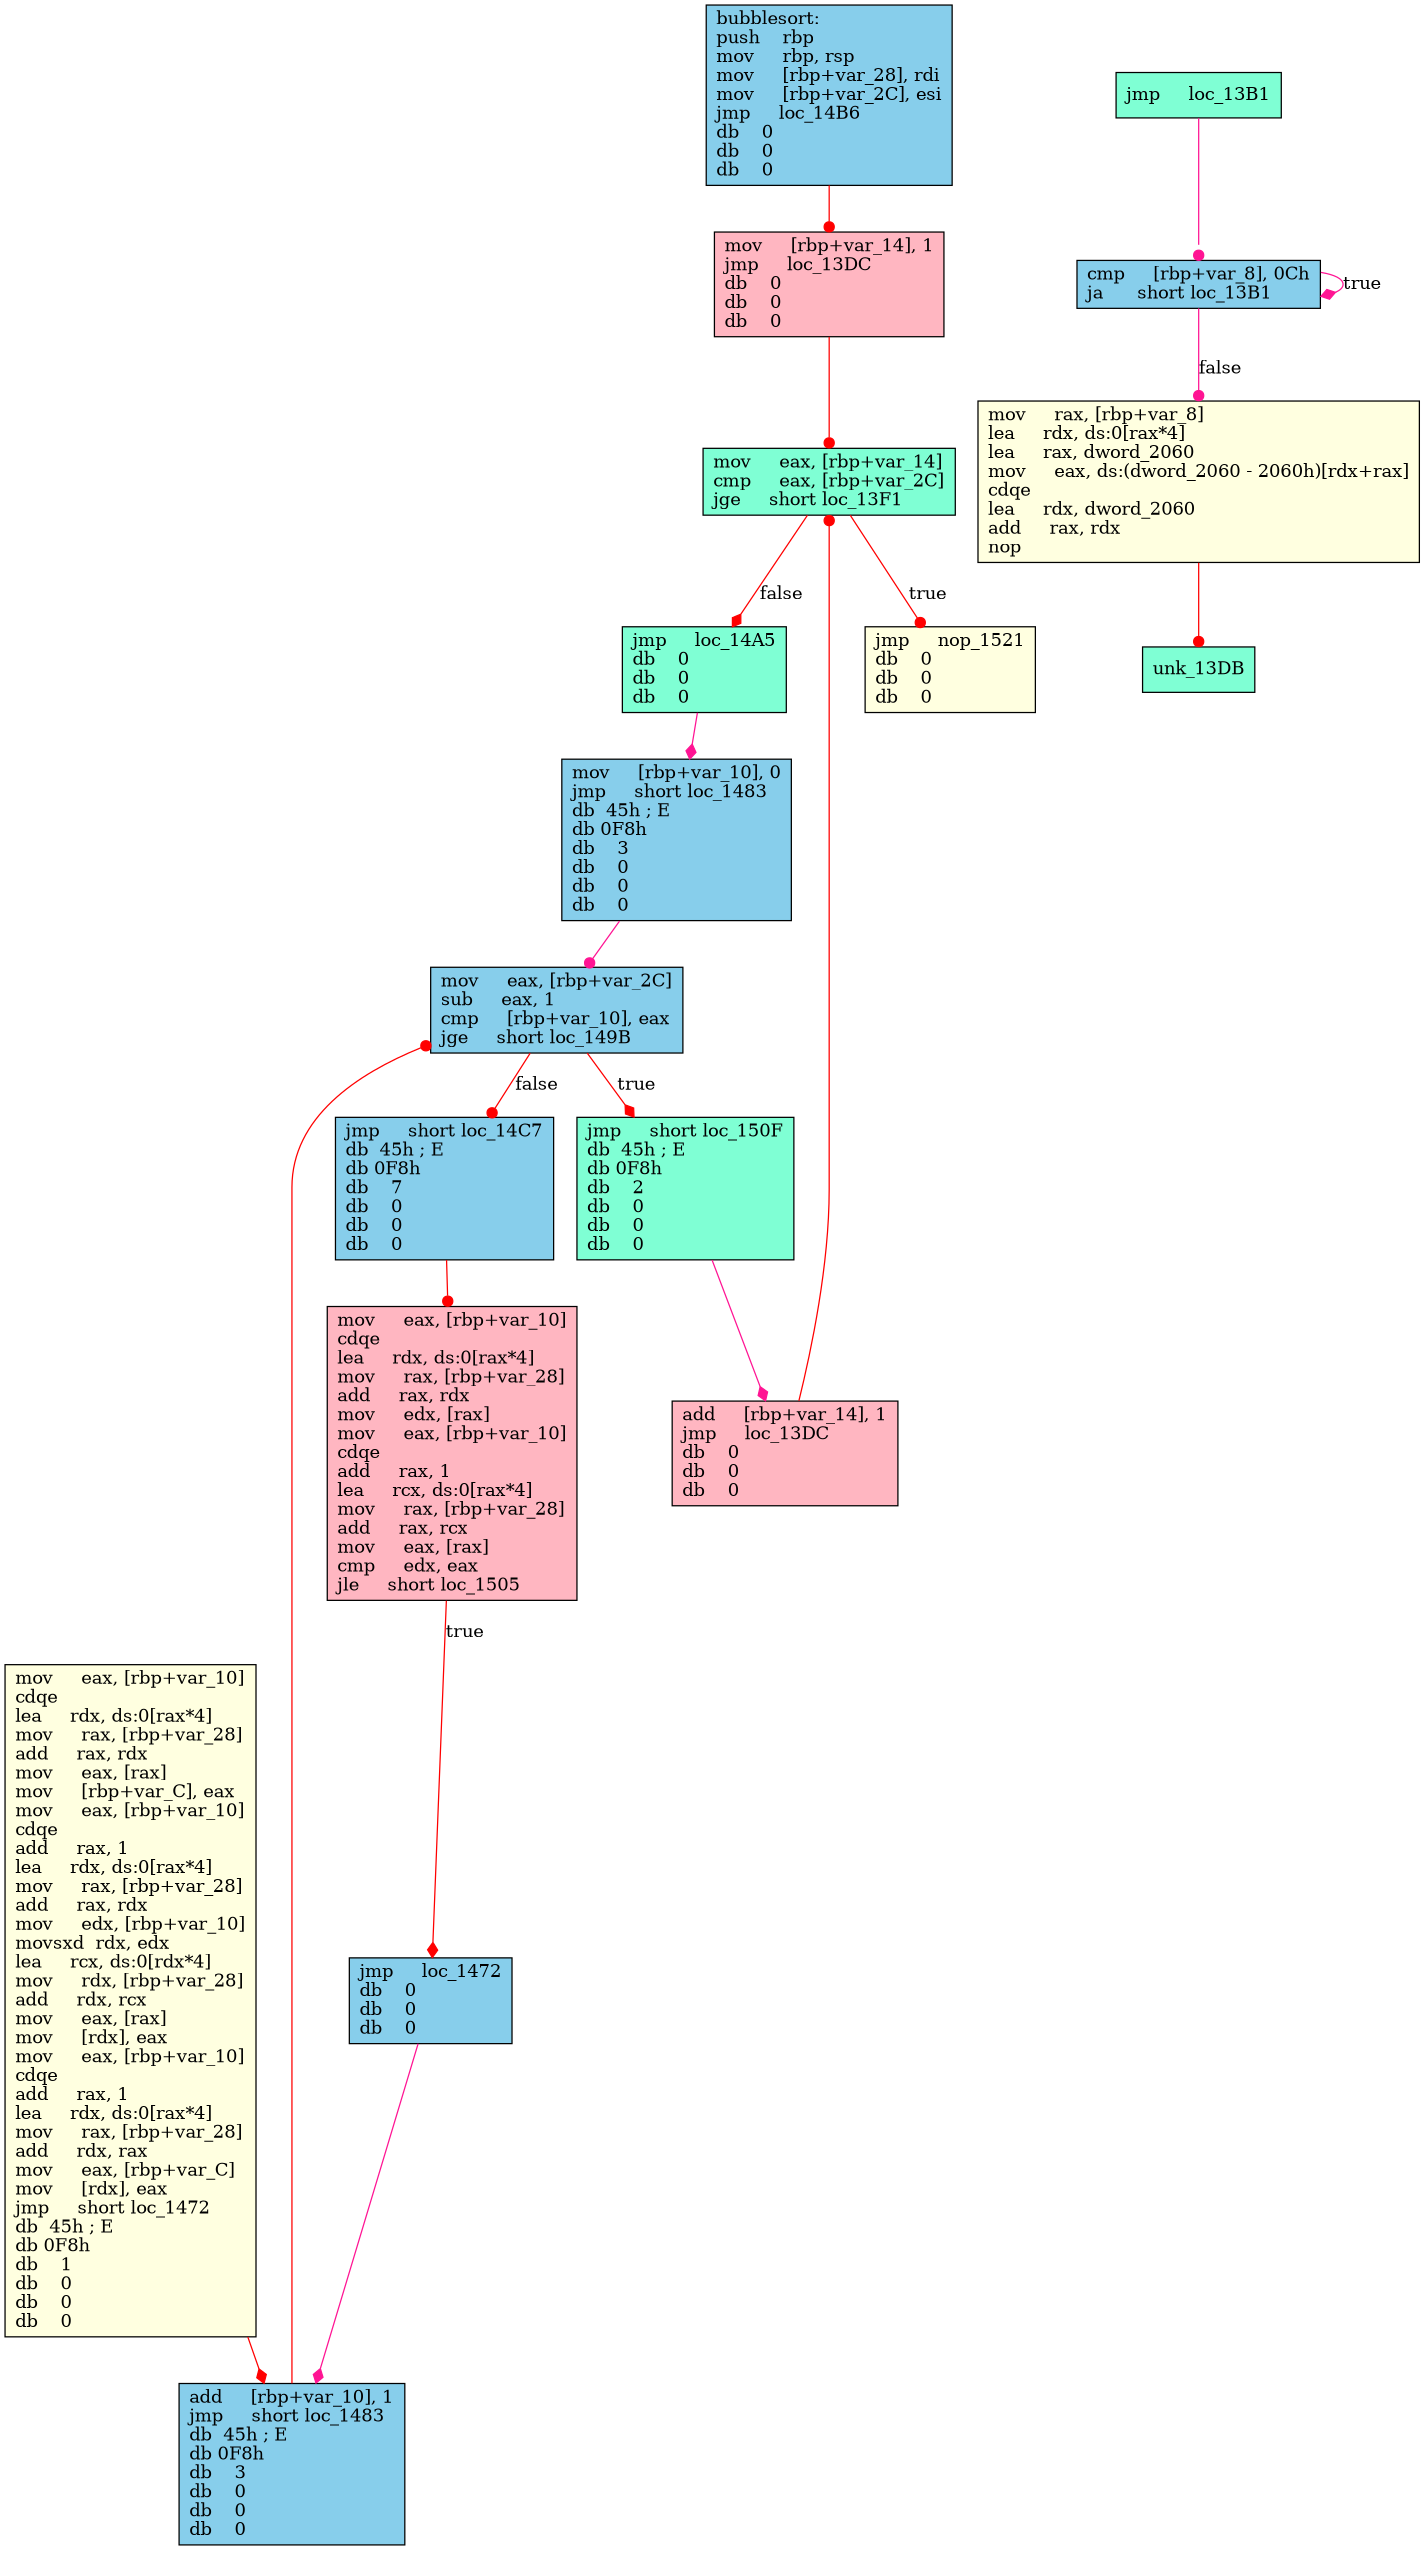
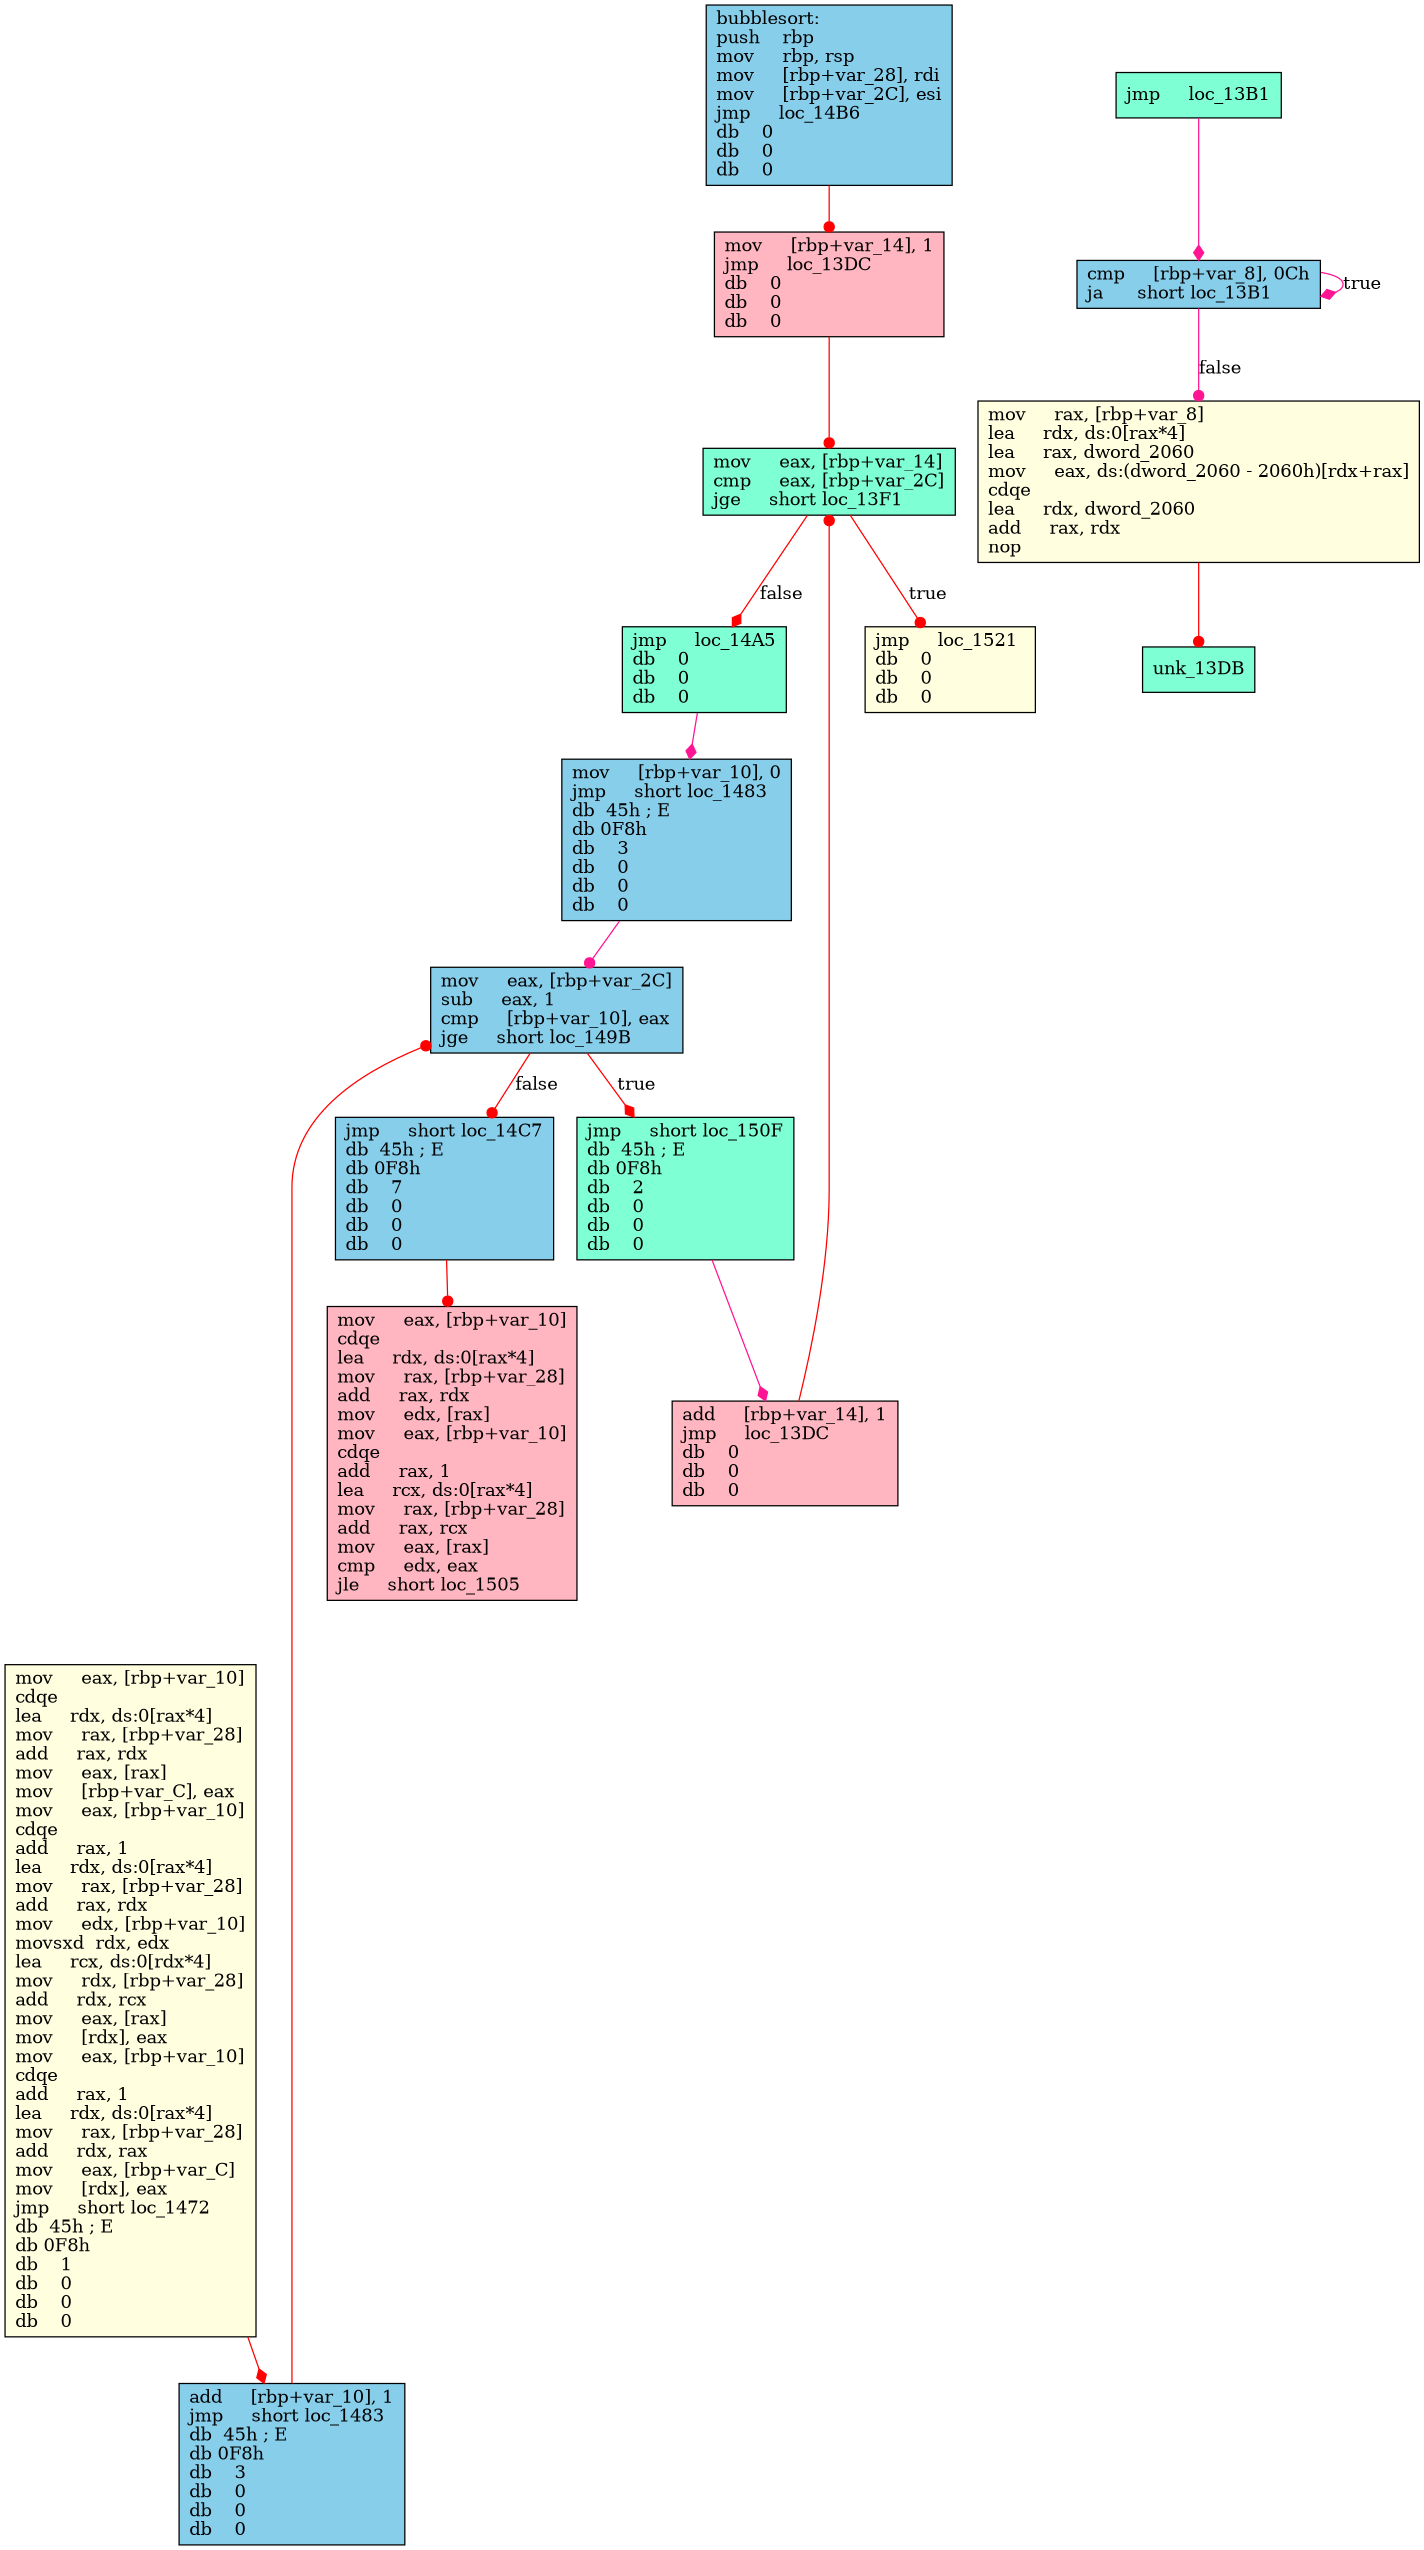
(1199, 182) -> (1199, 182)
(950, 670) -> (950, 670)
(431, 2001) -> none
